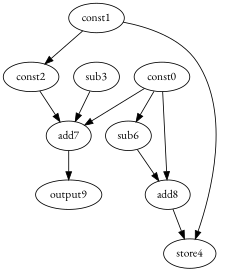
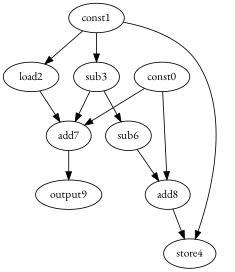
none -> (97, 43)
(31, 77) -> (31, 77)
(147, 103) -> (111, 103)
